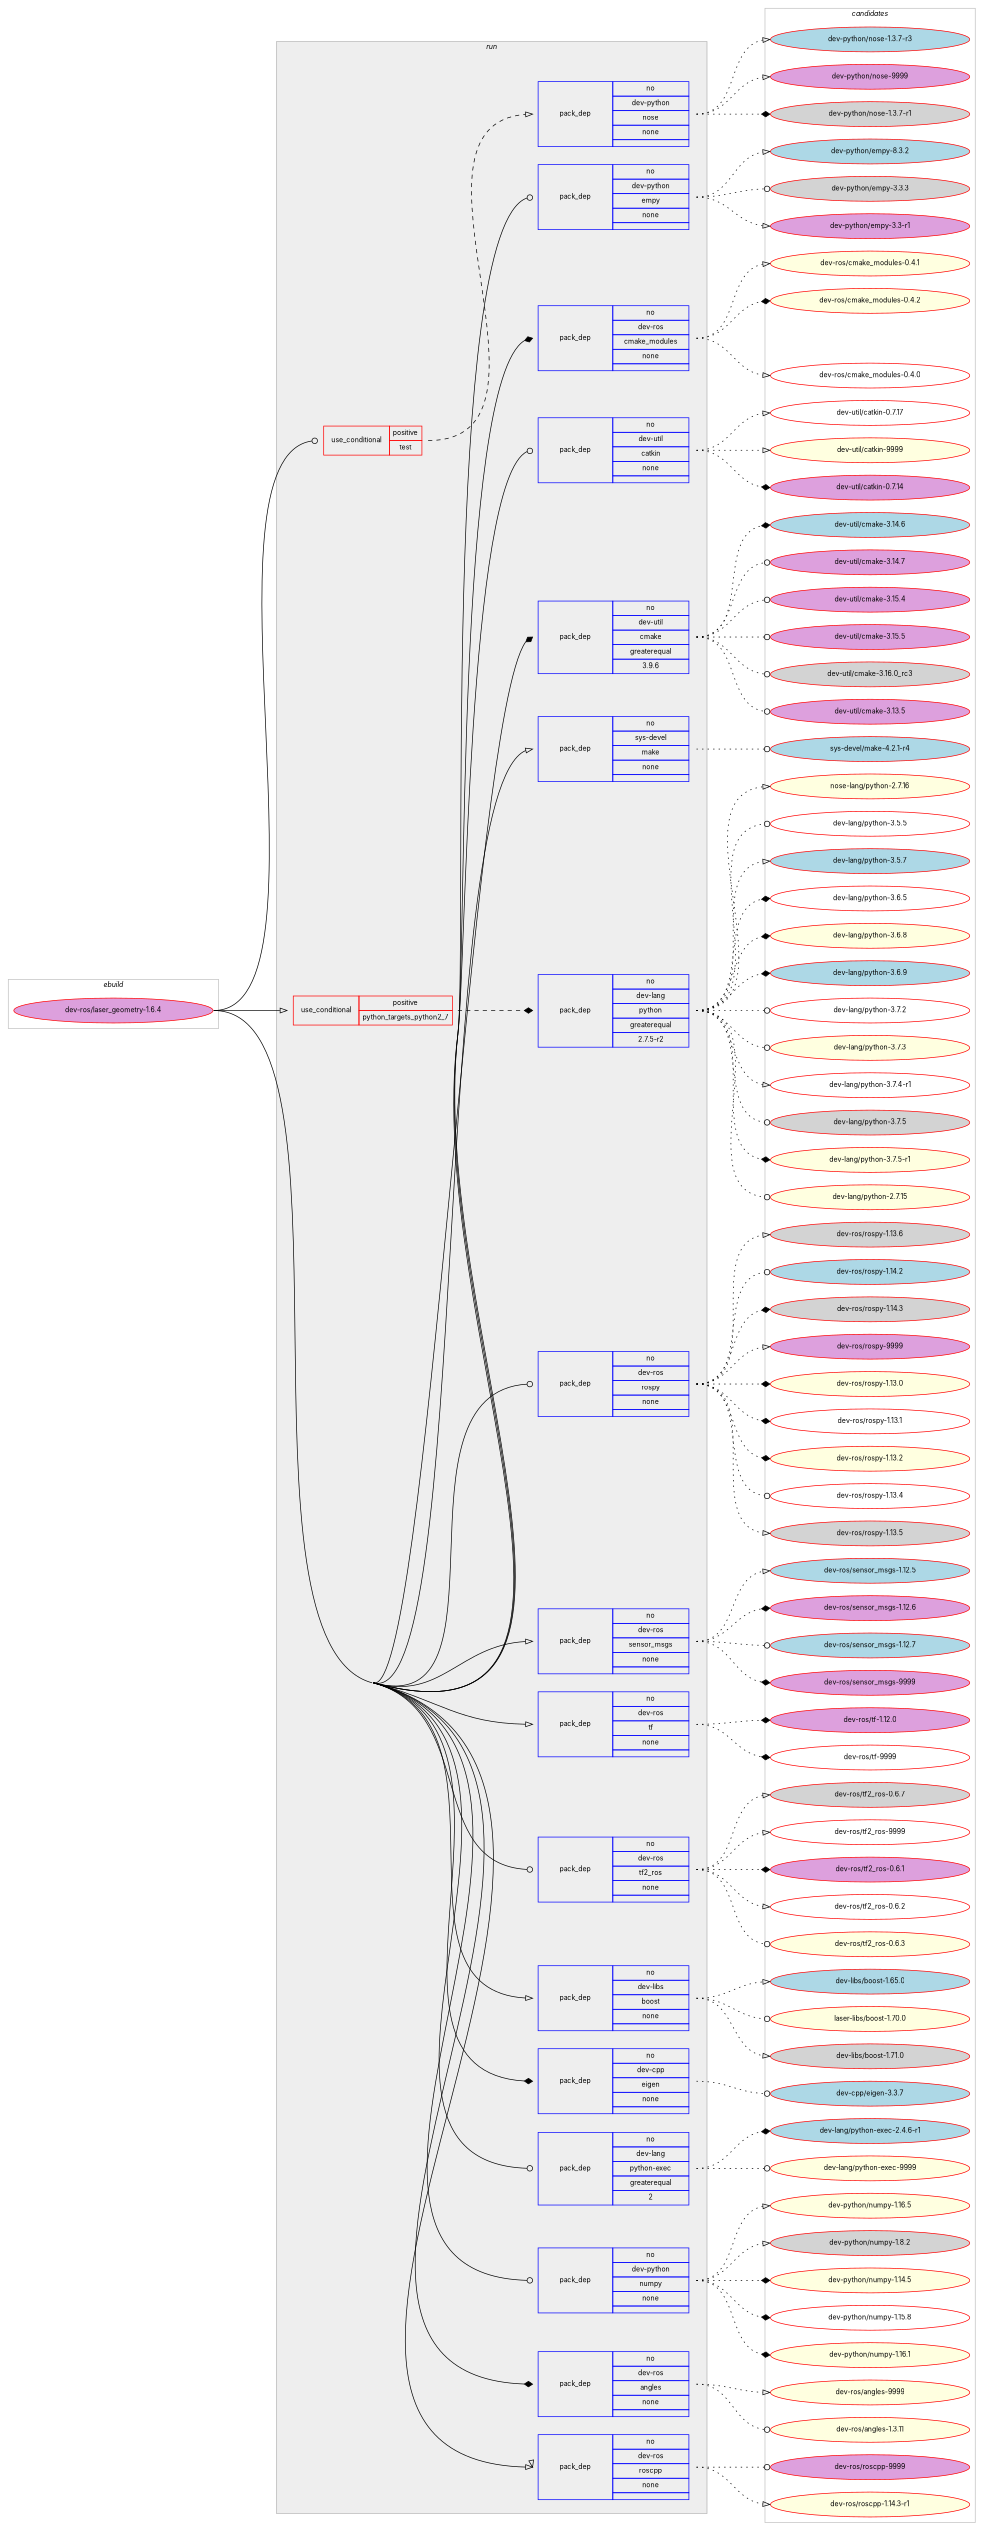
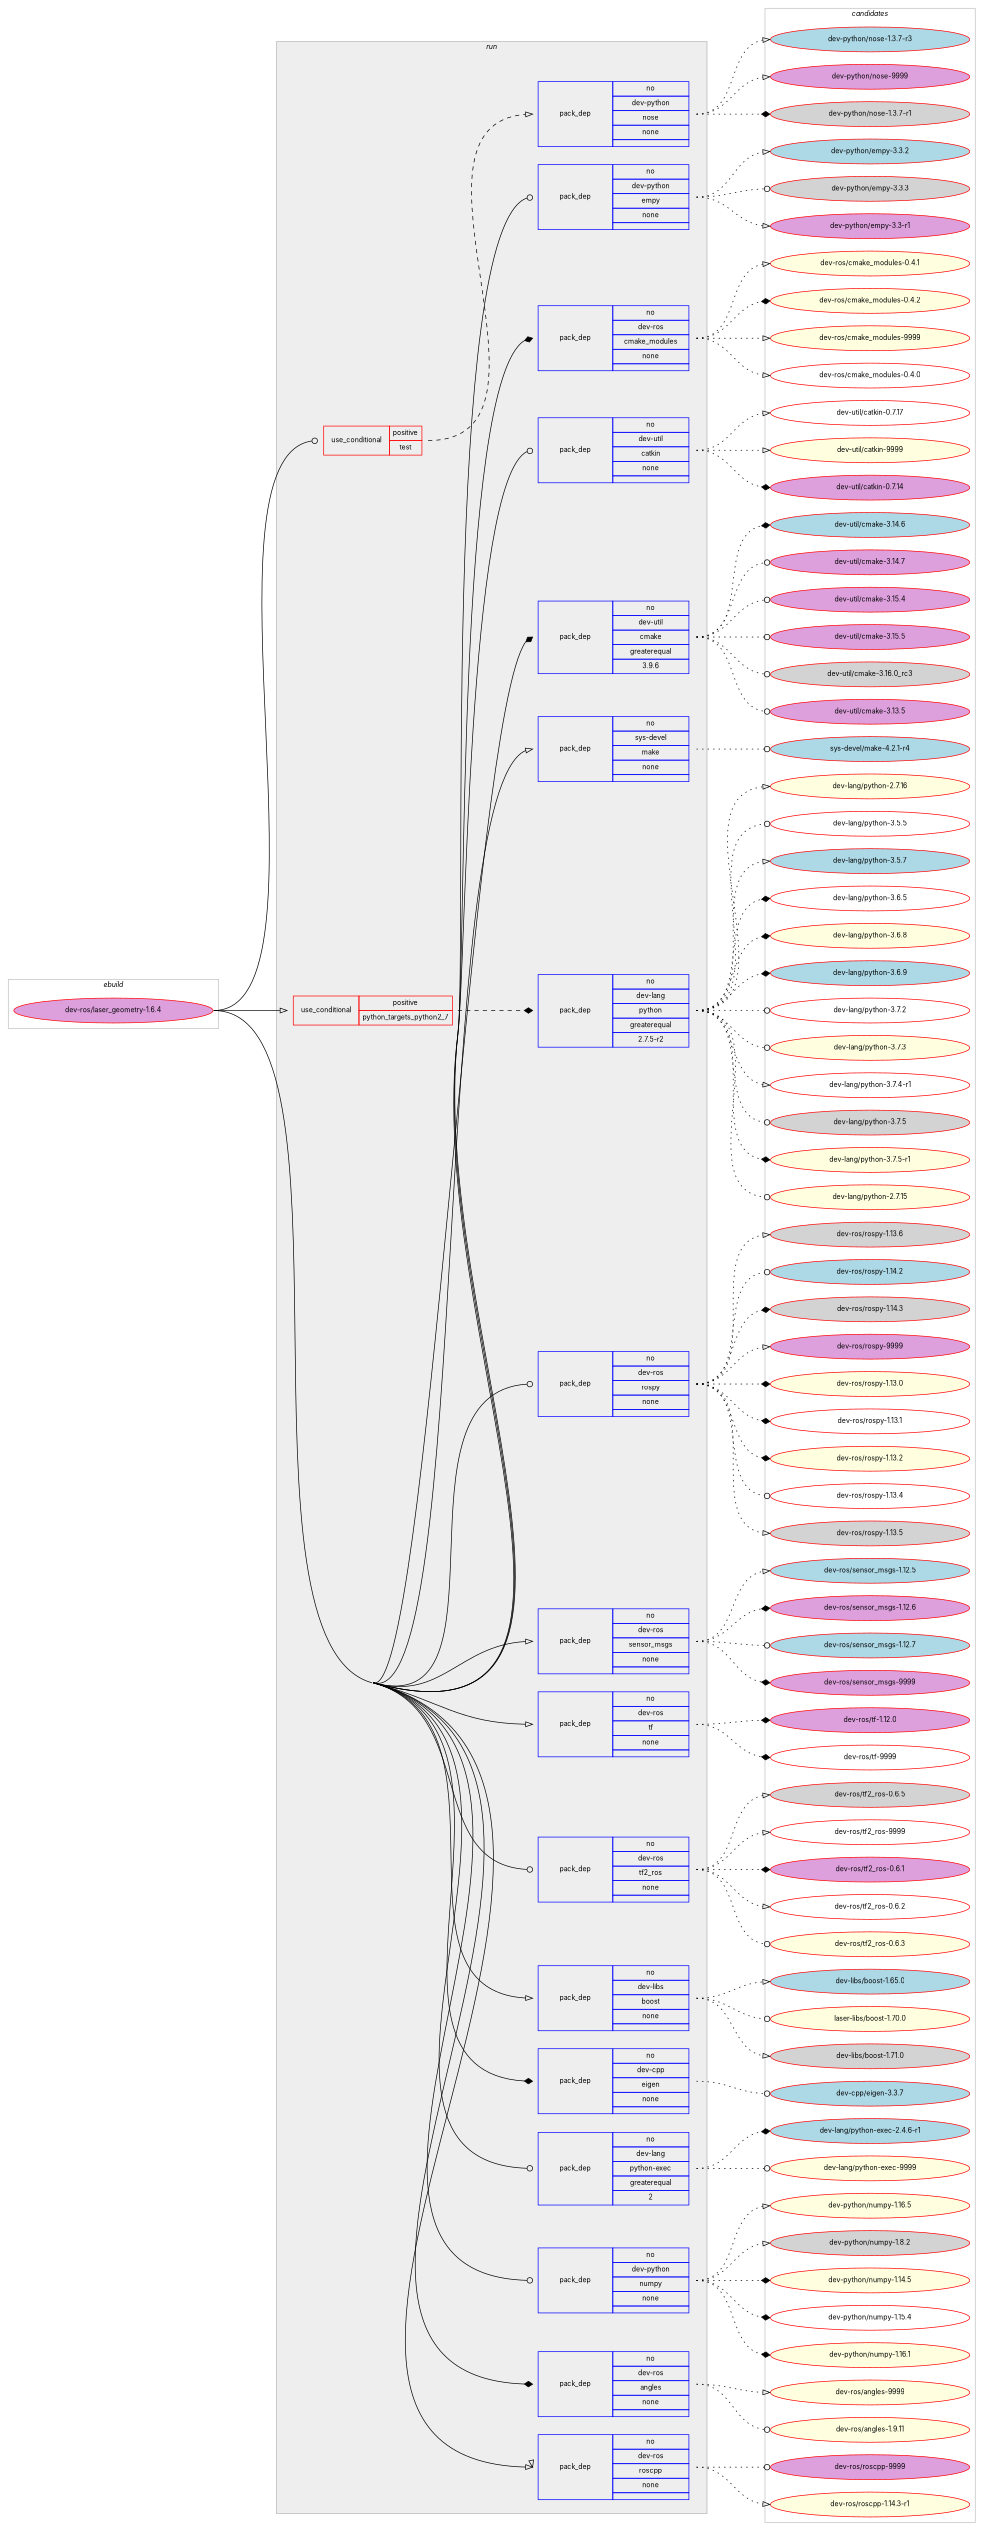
(870, 151) -> (870, 151)
none -> (870, 338)
(870, 786) -> (870, 786)
(870, 1795) -> (870, 1795)
(870, 2318) -> (870, 2318)
(870, 2430) -> (870, 2430)
